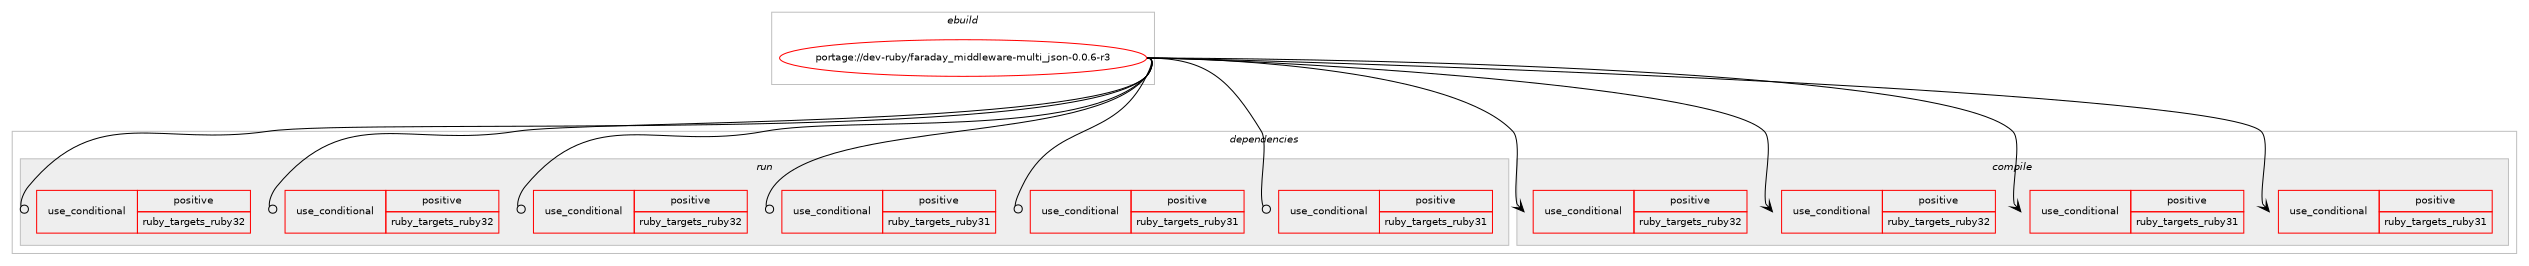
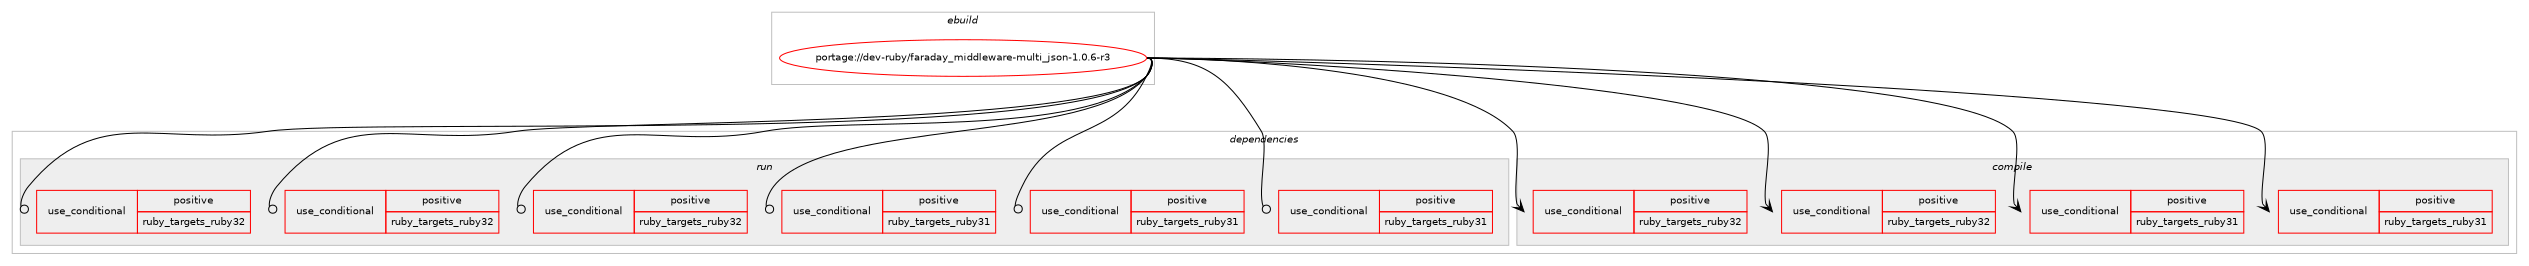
(963, 58) -> (963, 58)
